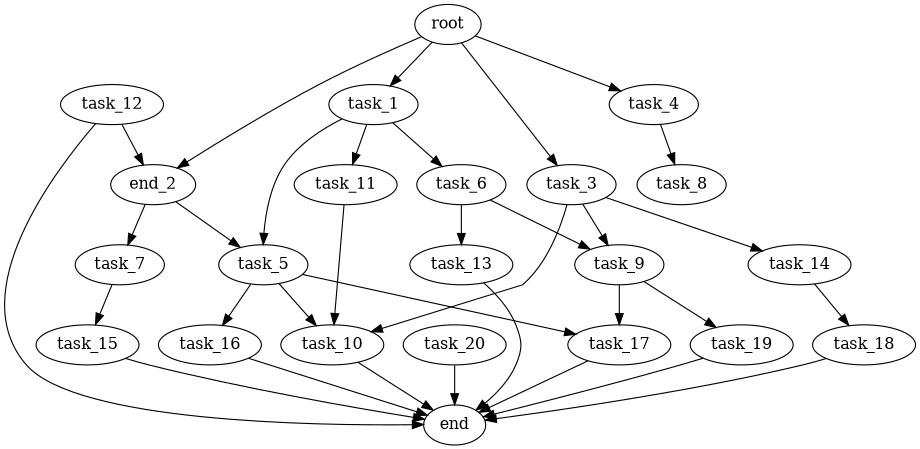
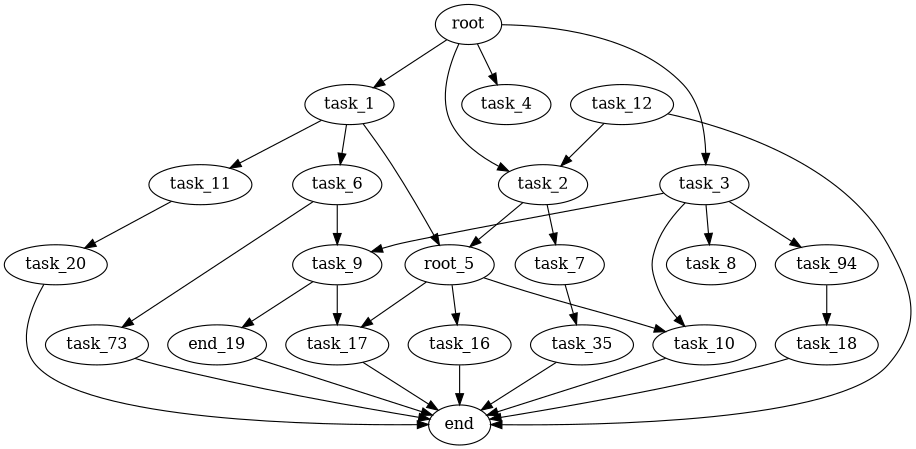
(666, 139) -> (707, 219)
(153, 185) -> (543, 185)
(339, 259) -> (133, 222)
(263, 265) -> (450, 265)
(461, 265) -> (97, 345)
(800, 265) -> (827, 265)
(88, 345) -> (582, 345)
(742, 345) -> (217, 345)
